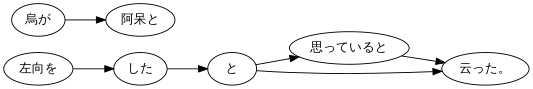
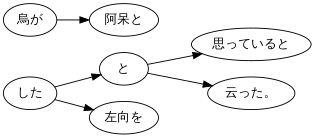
(419, 59) -> none
(89, 69) -> (70, 104)
